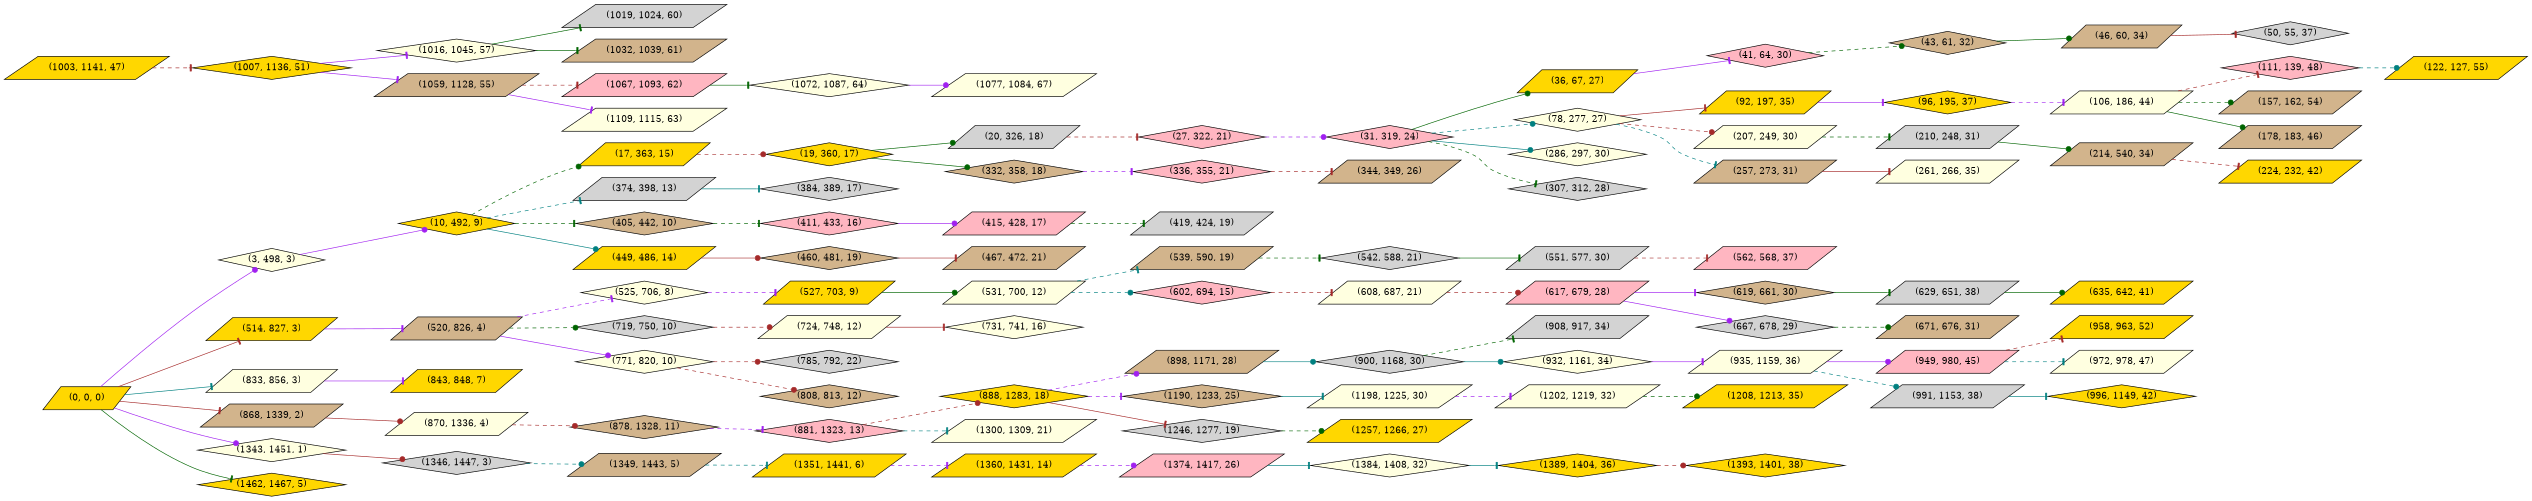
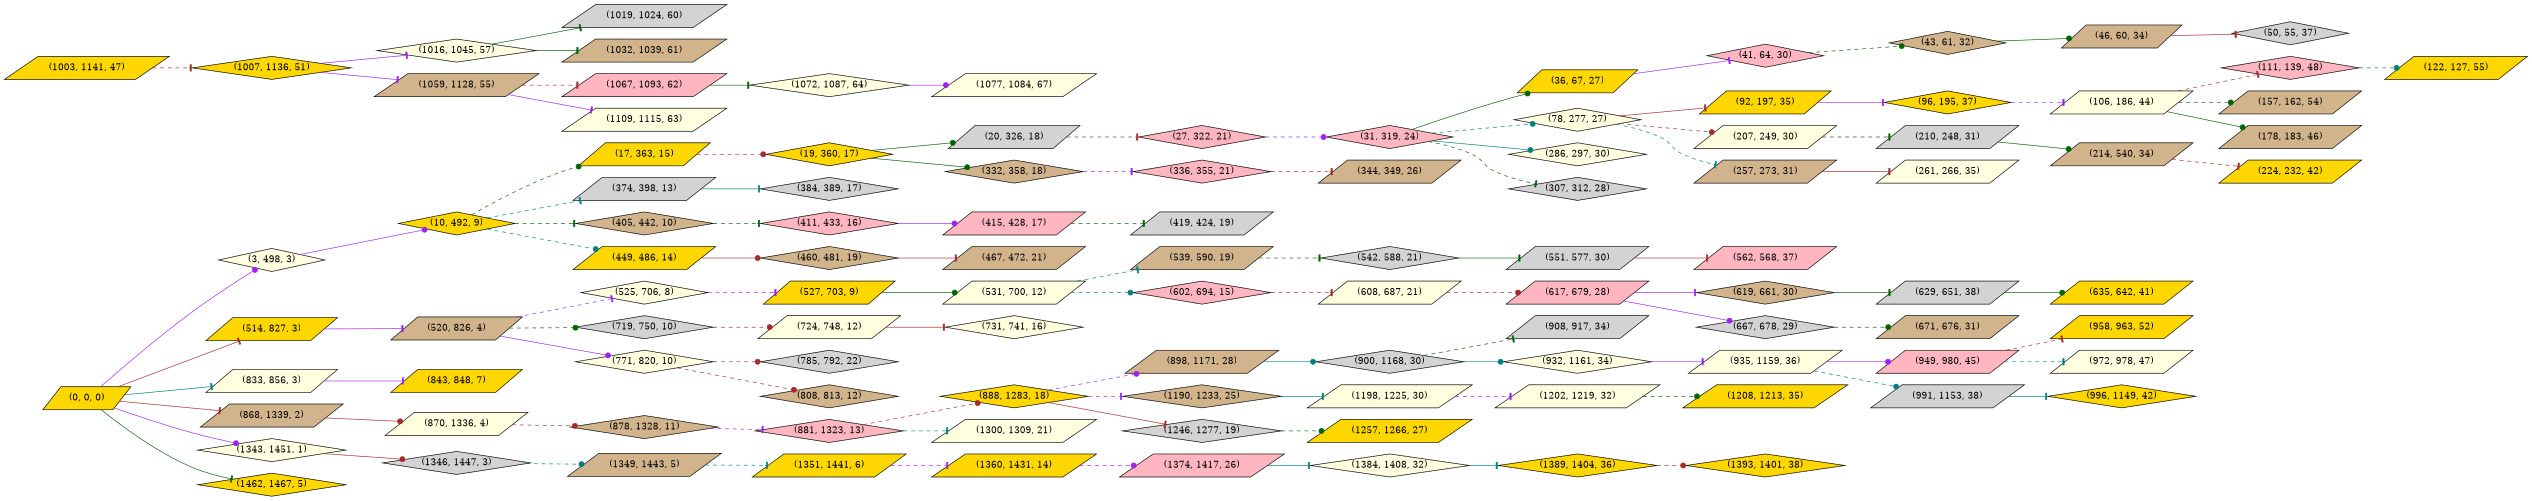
(540, 239) -> (540, 239)
(1670, 258) -> (1670, 258)
